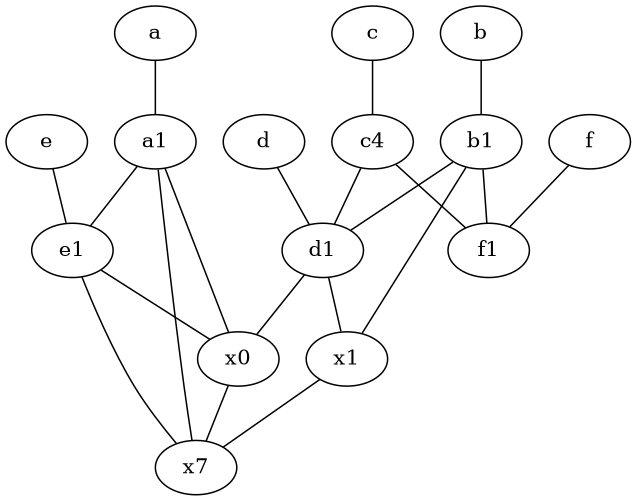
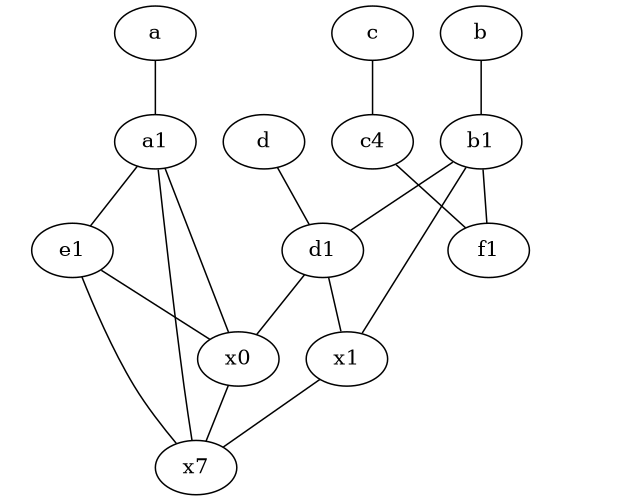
(47, 142) -> none
(590, 142) -> none
(348, 196) -> none
